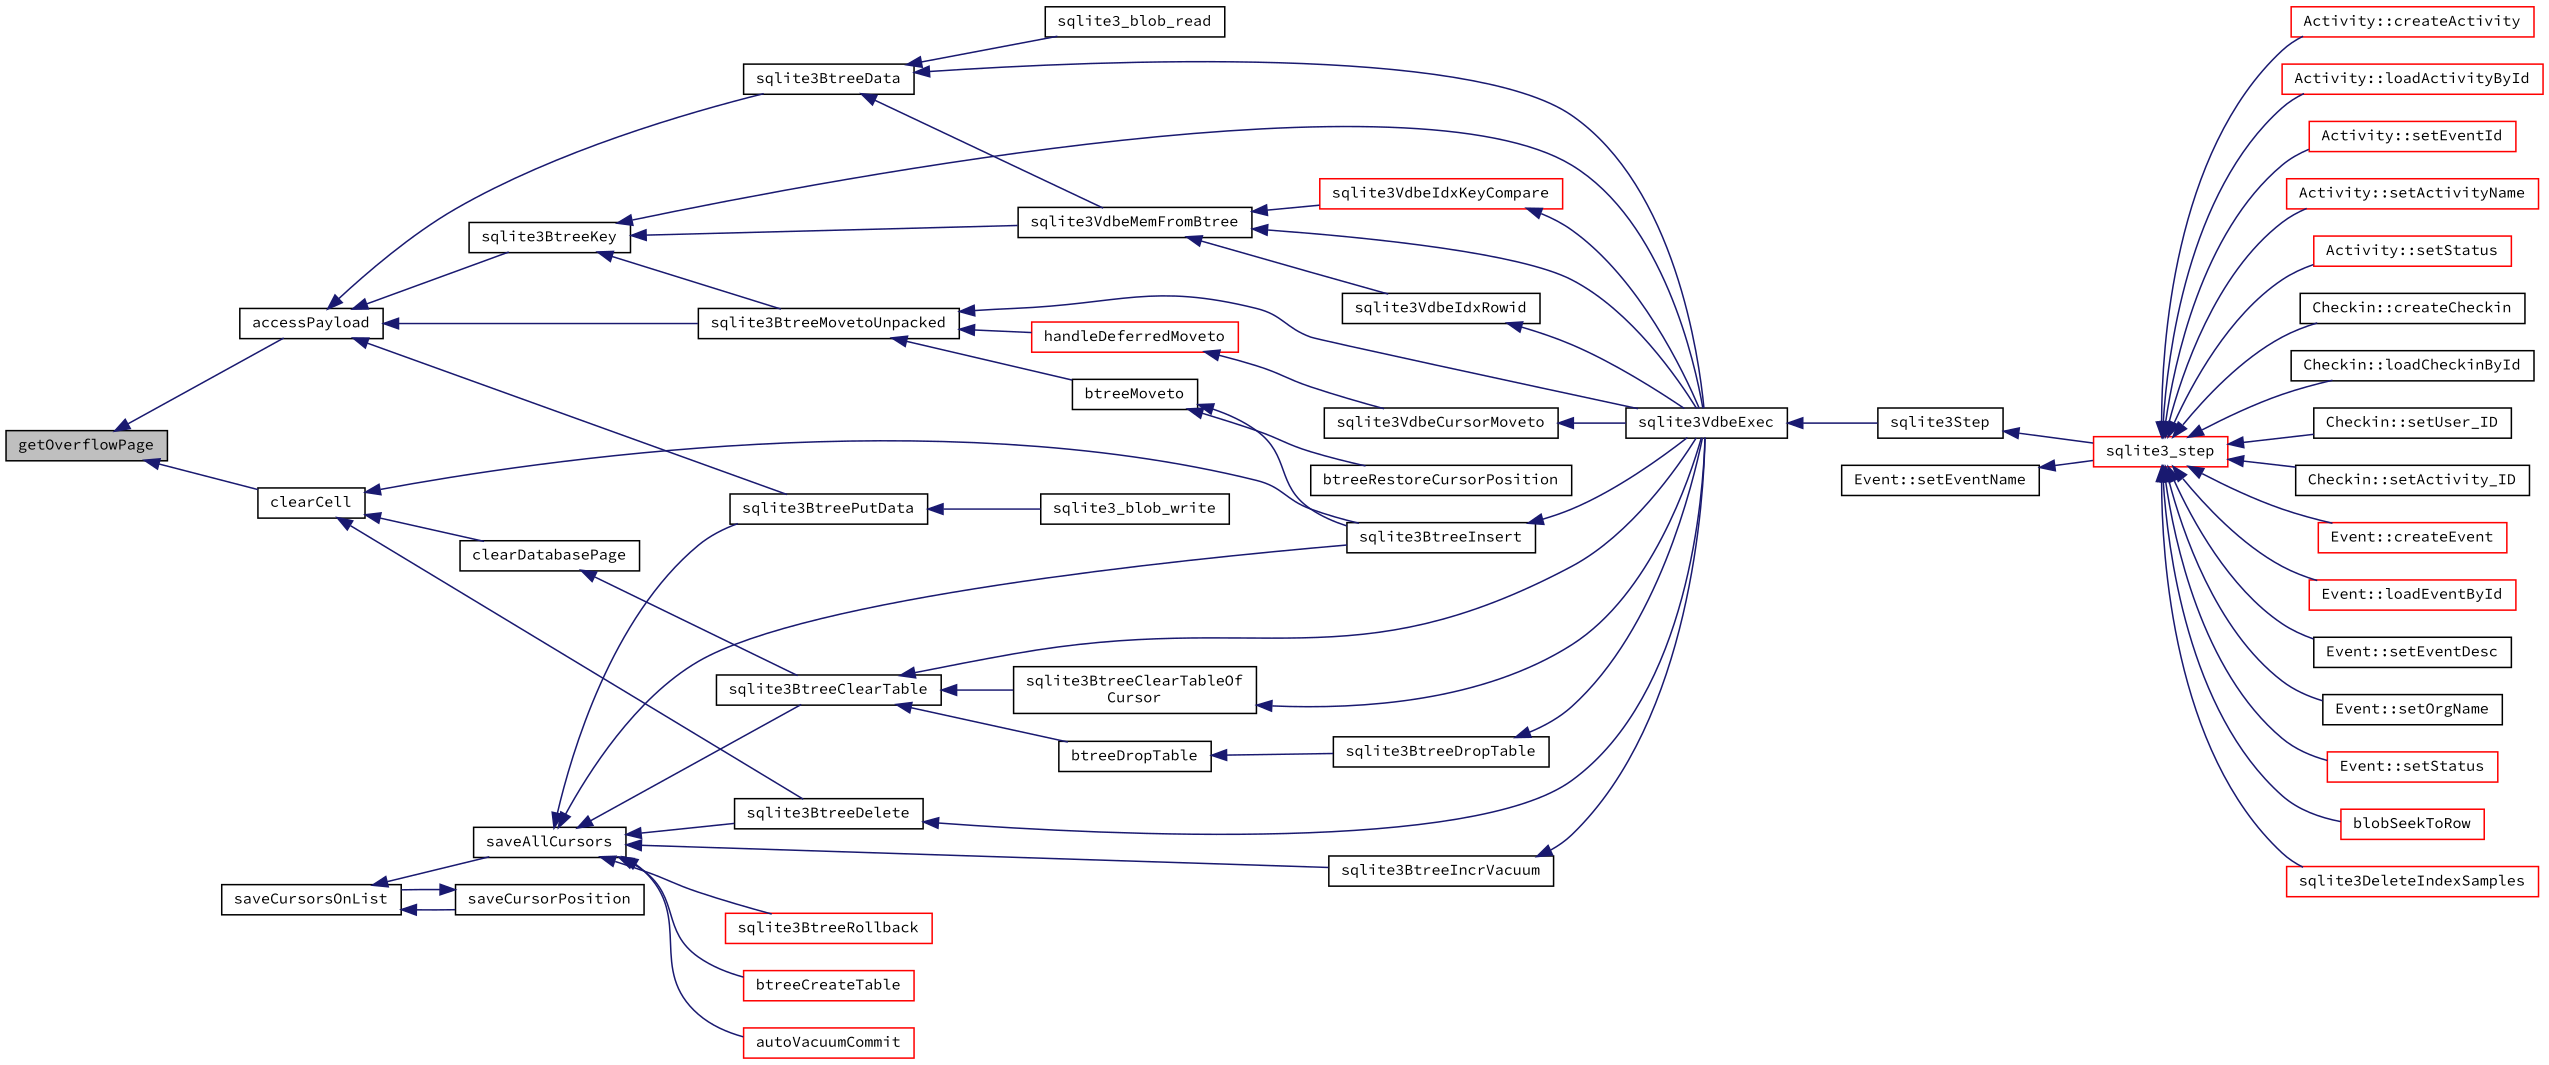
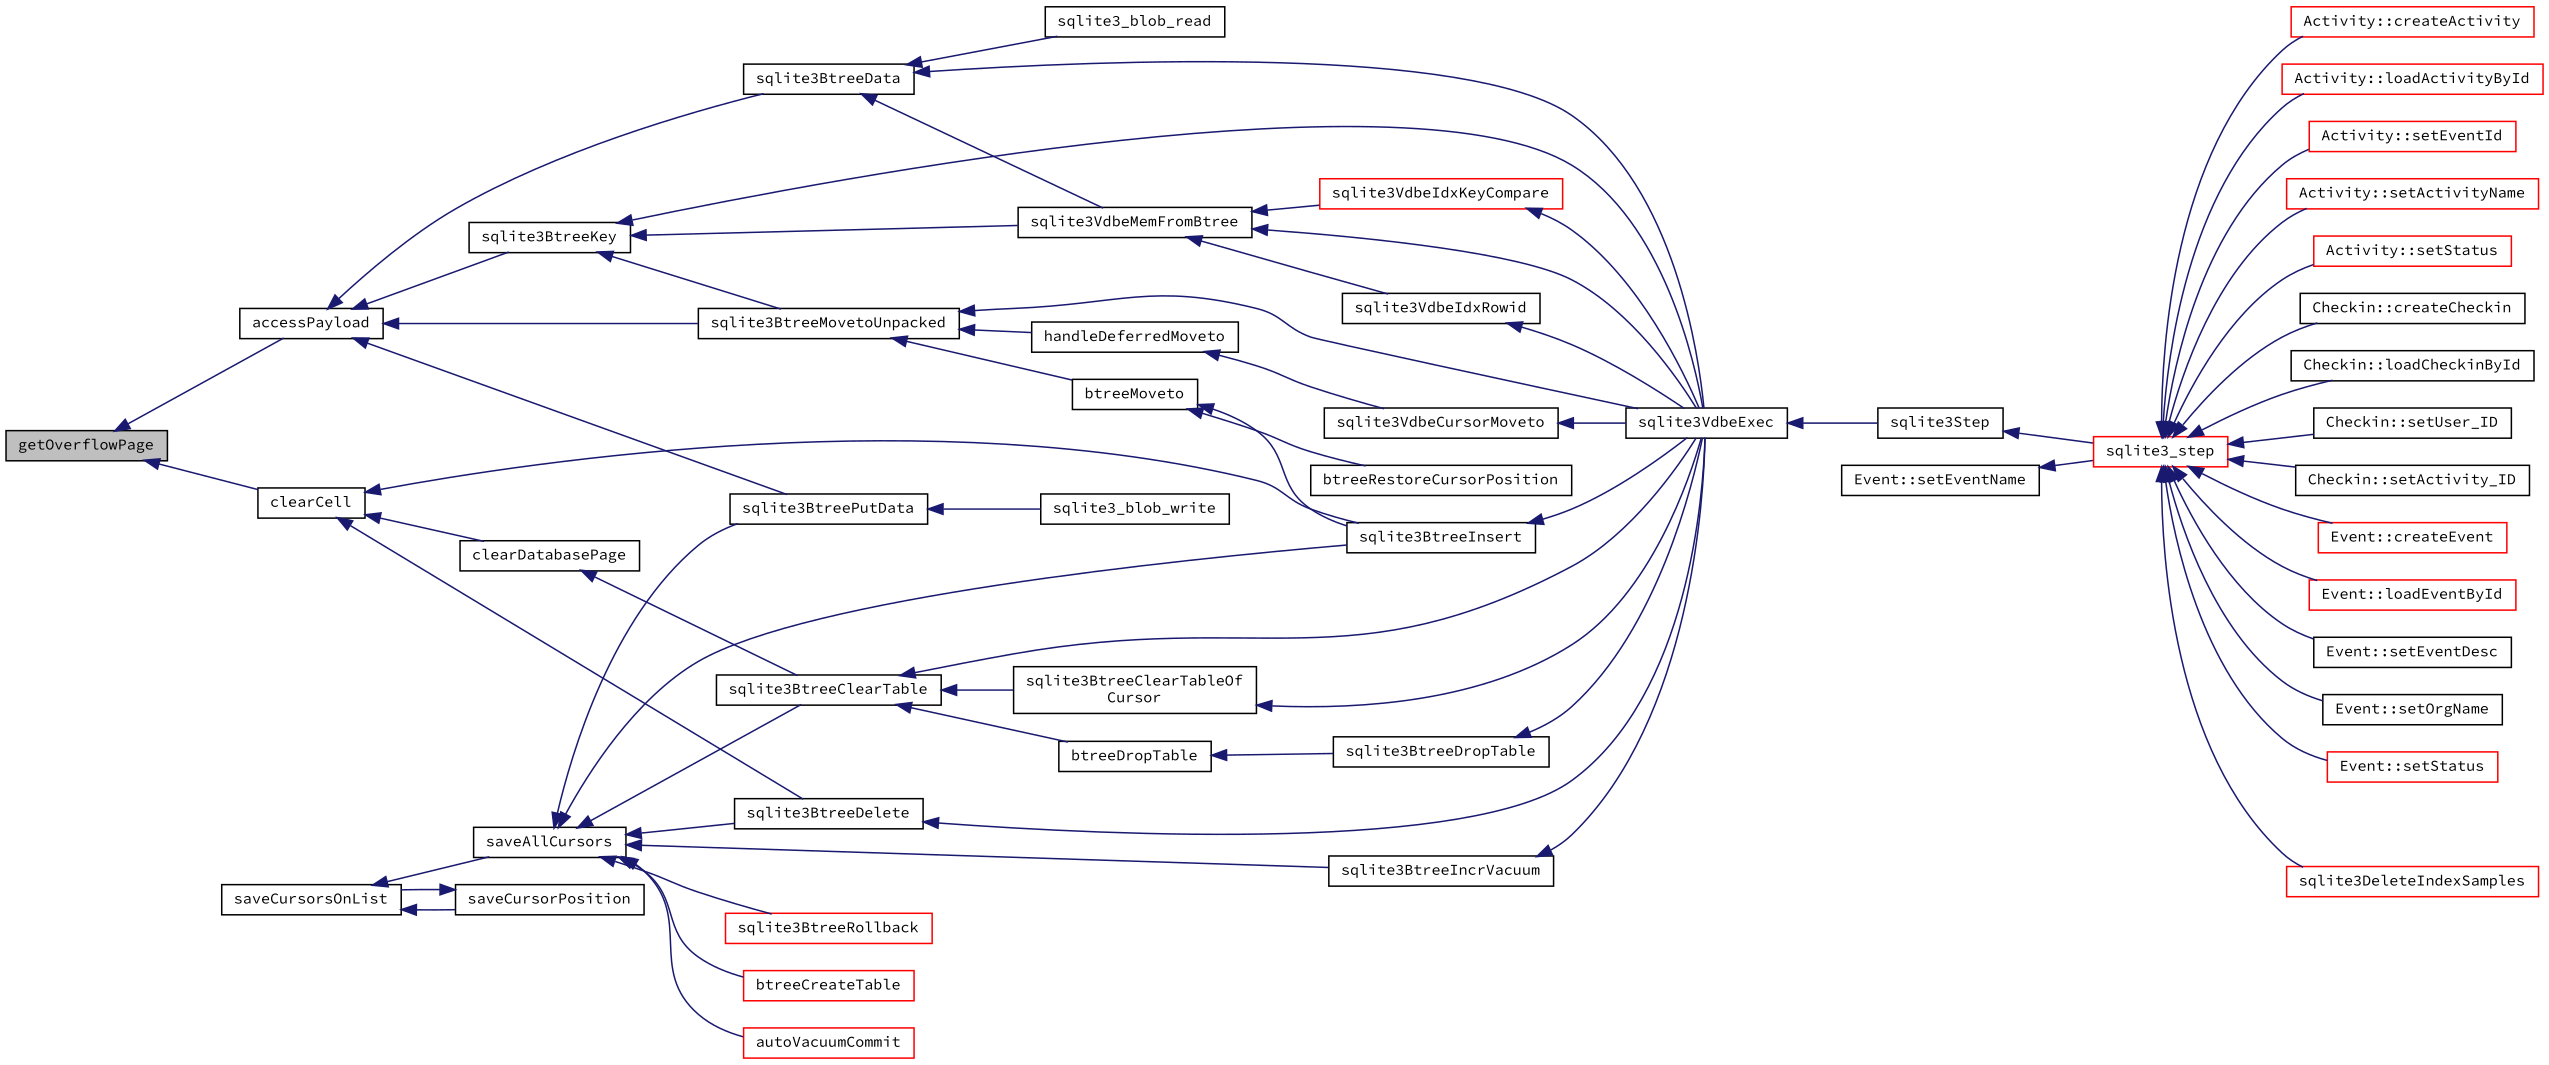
(1135, 337) -> (1135, 337)
(2413, 824) -> none
